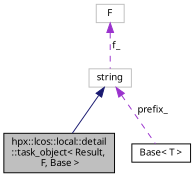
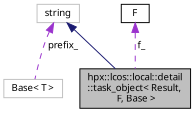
(110, 13) -> (135, 13)
(110, 51) -> (135, 51)
(161, 153) -> (33, 89)
